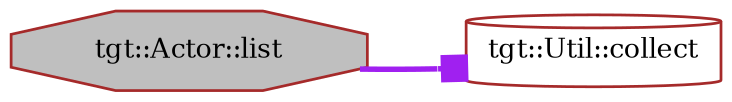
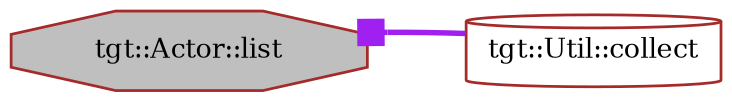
(399, 69) -> (426, 33)
